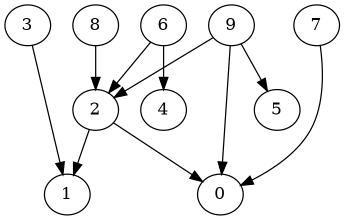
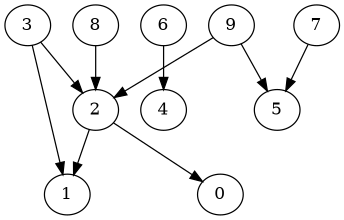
(134, 63) -> (58, 63)
(226, 104) -> none
(312, 126) -> (300, 62)
